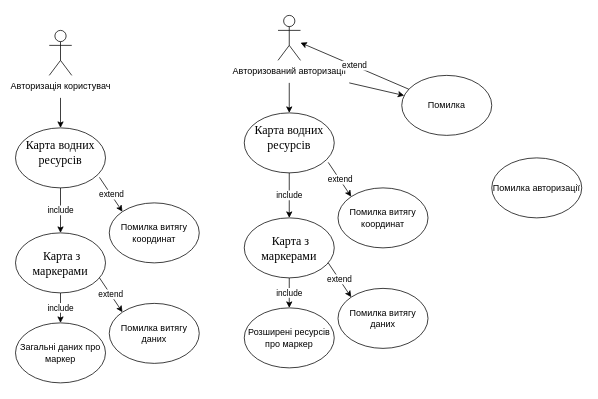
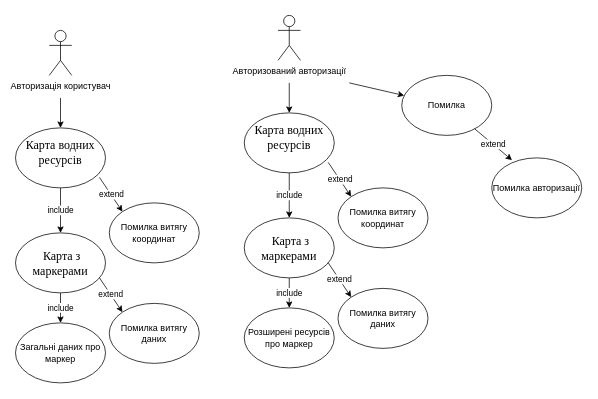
(357, 67) -> (491, 143)
